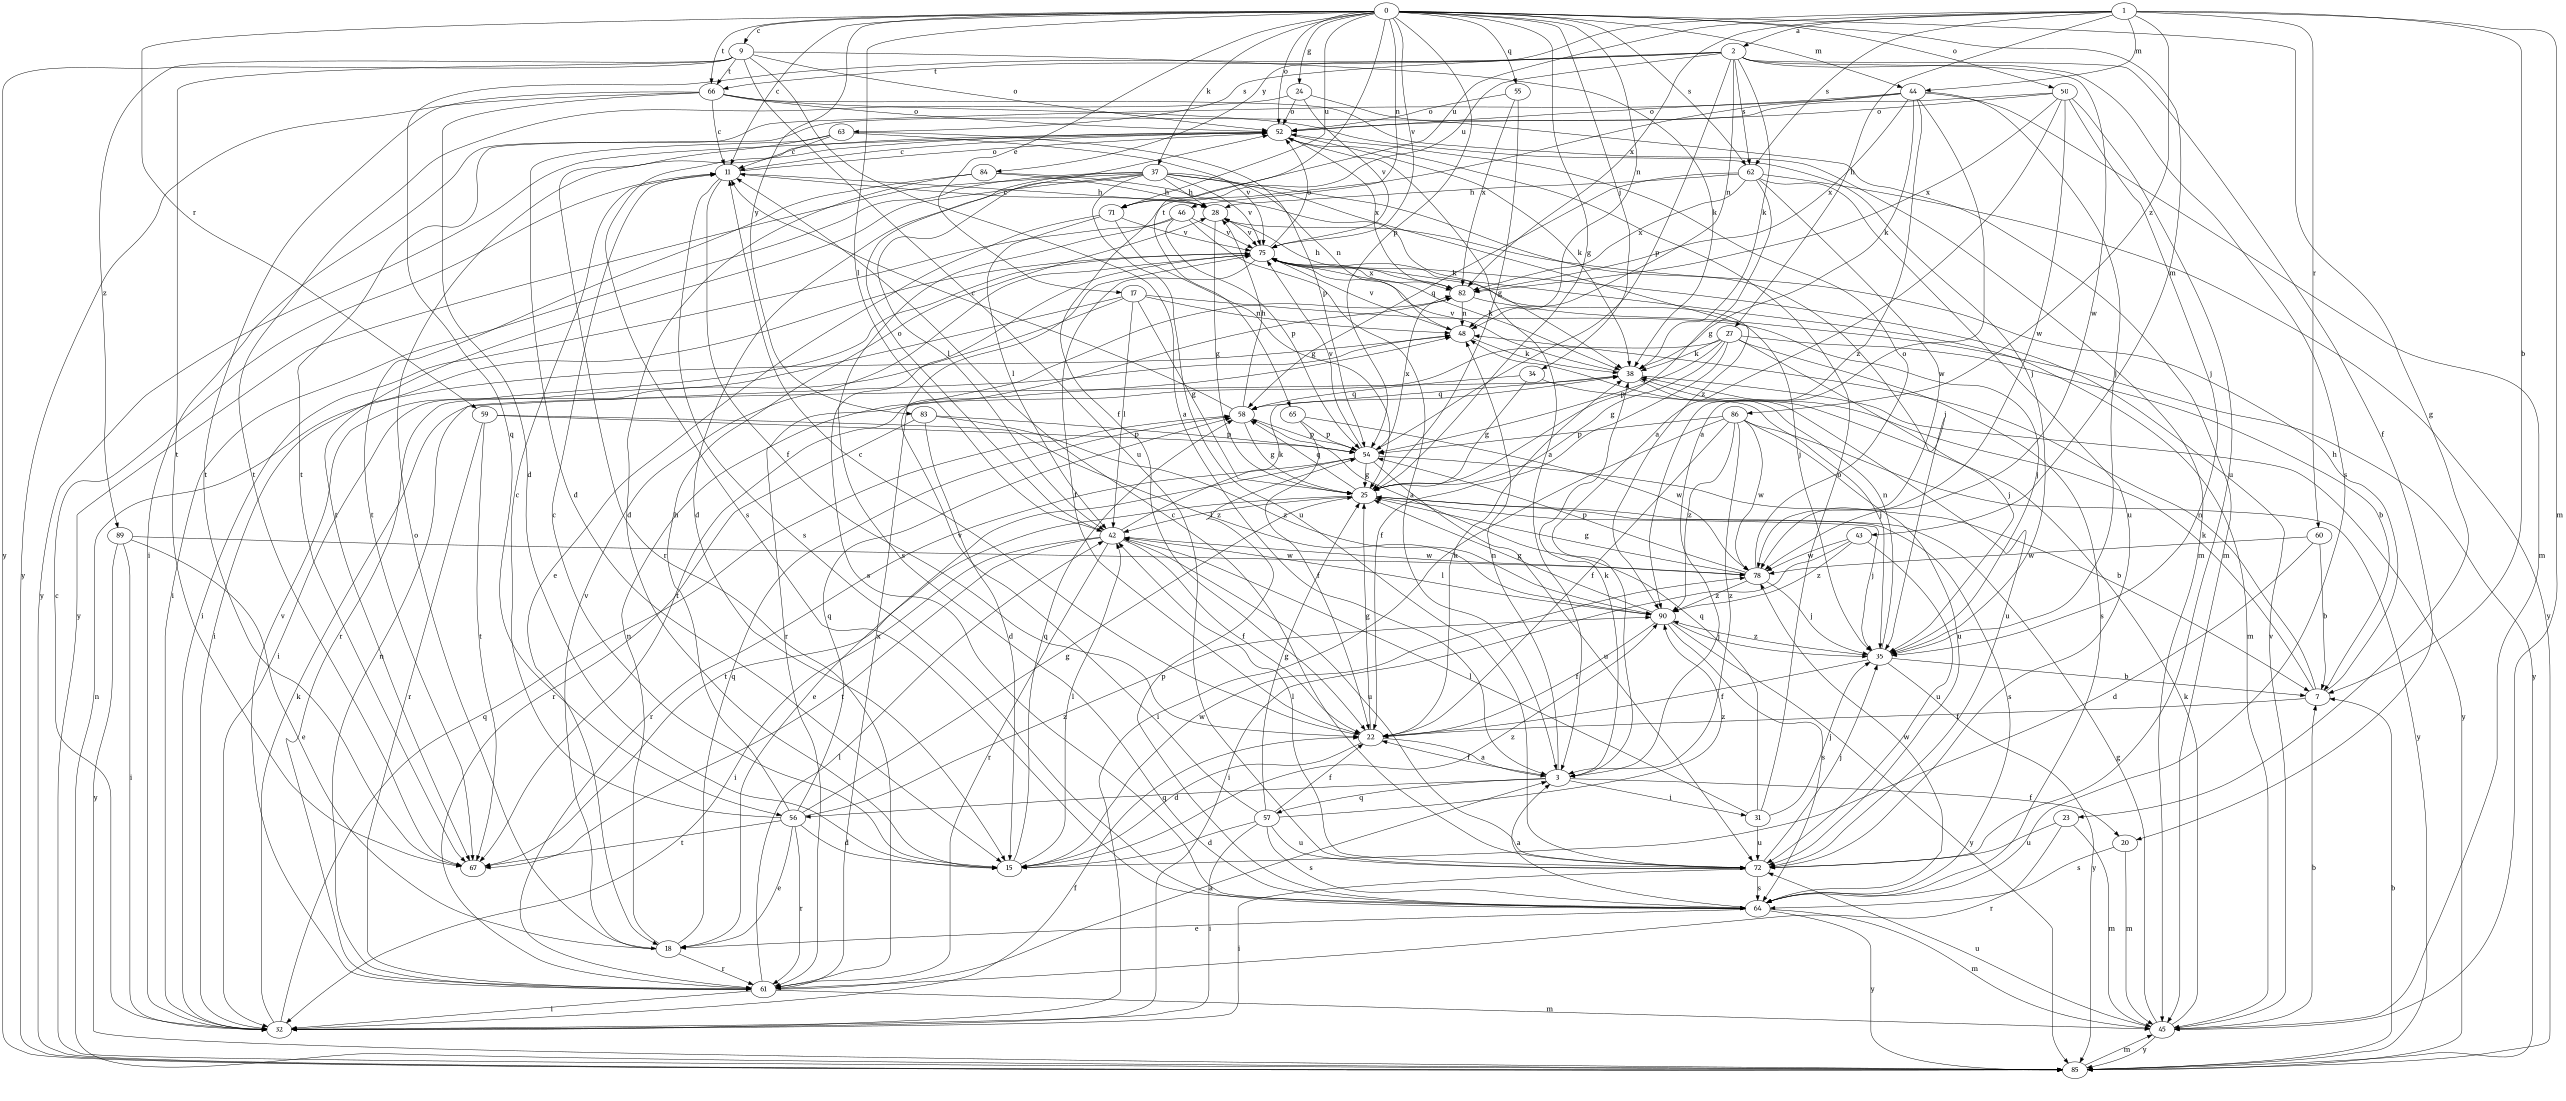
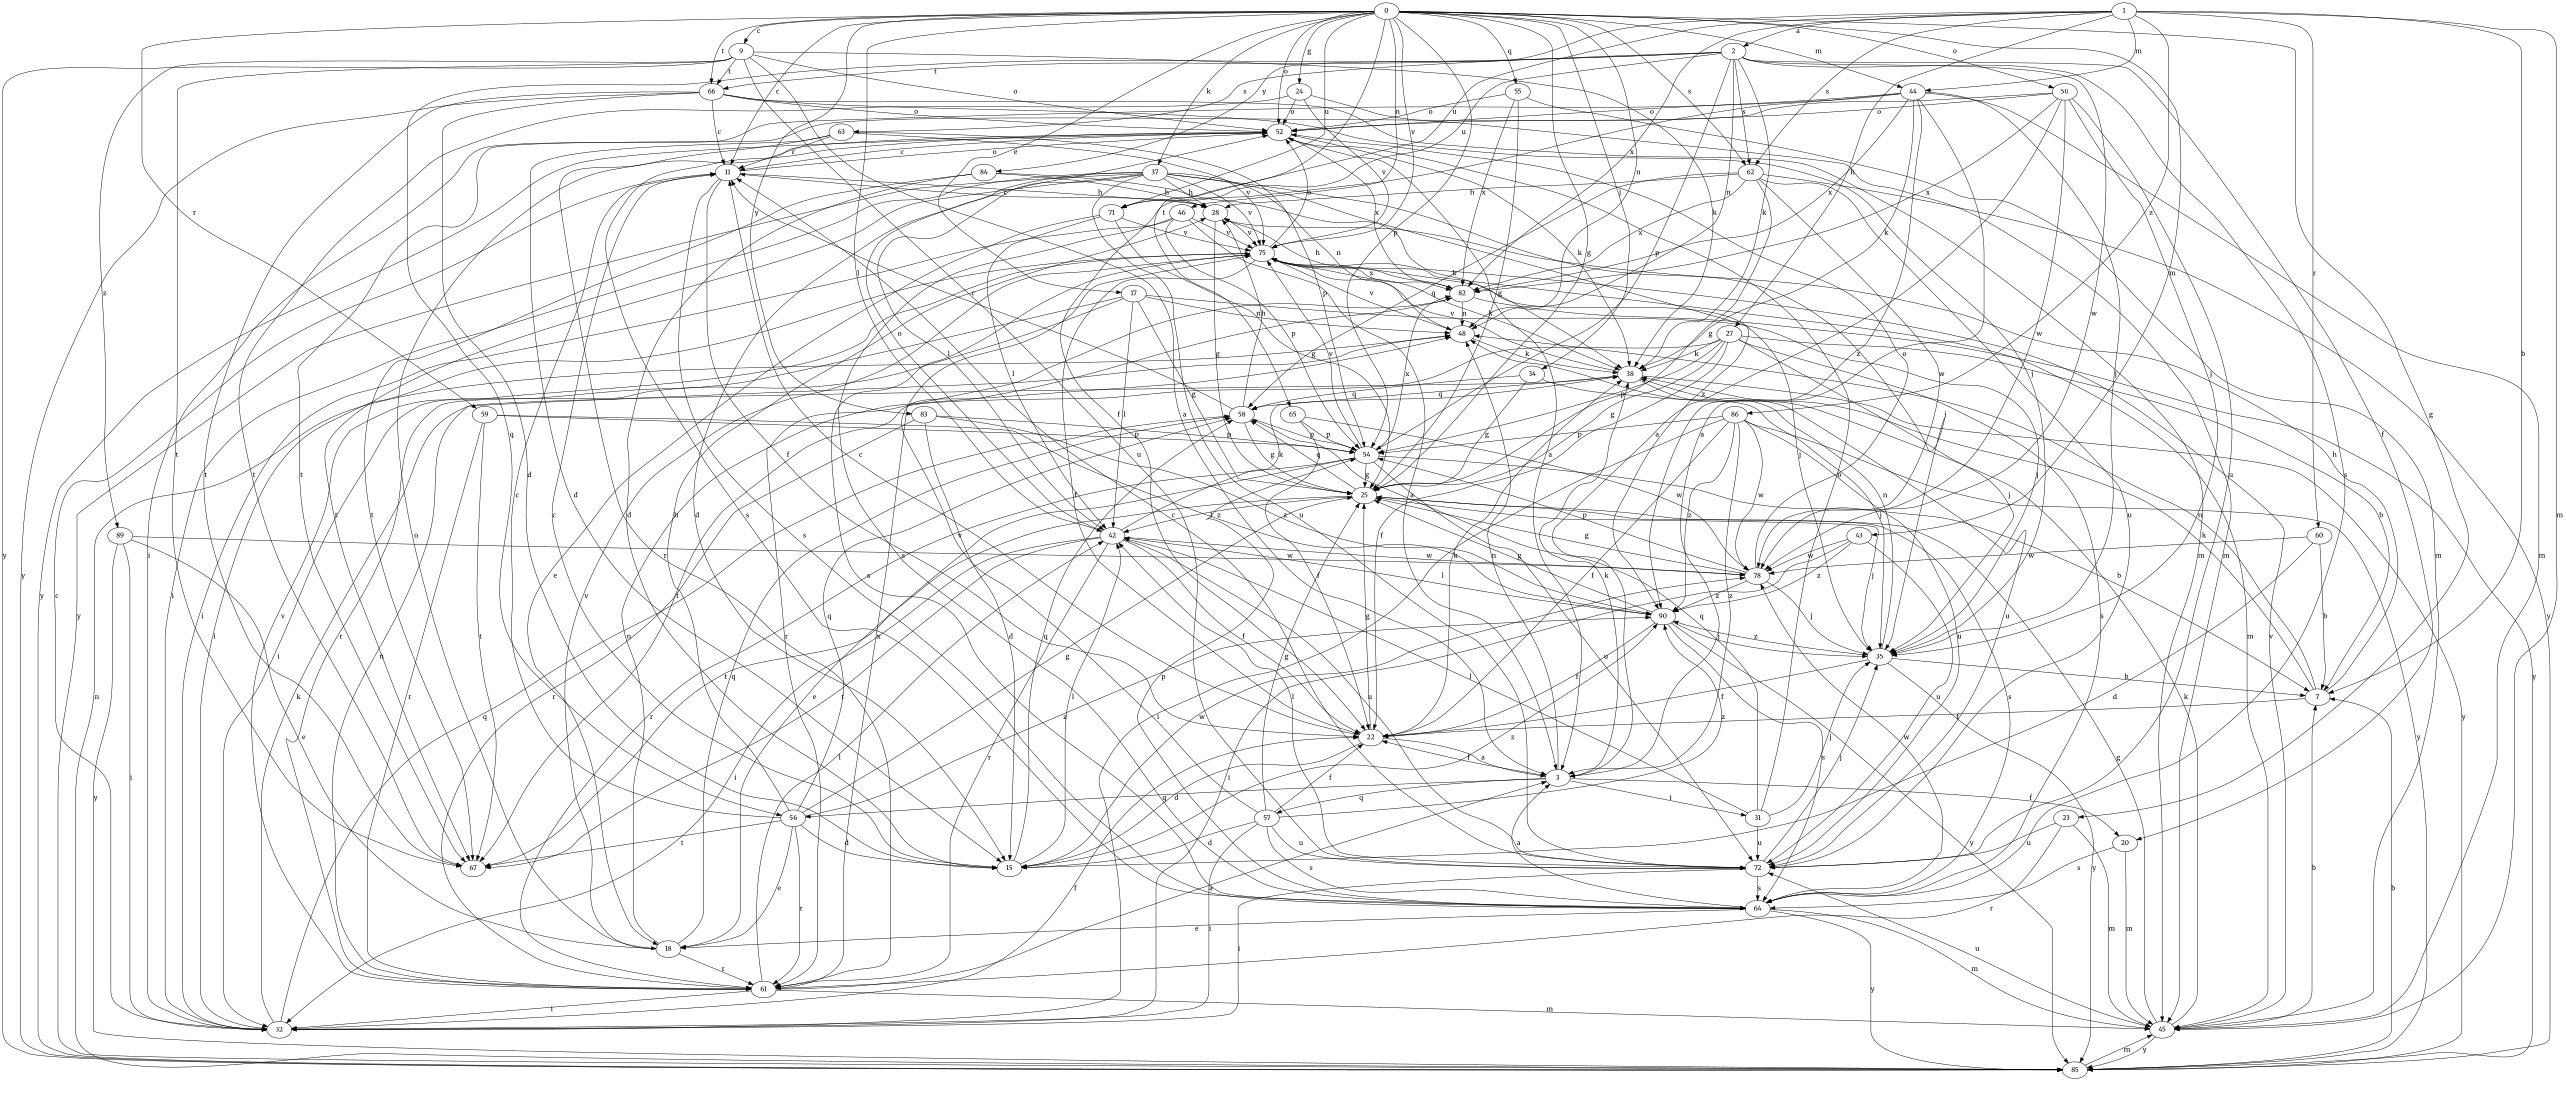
none -> (2268, 398)
